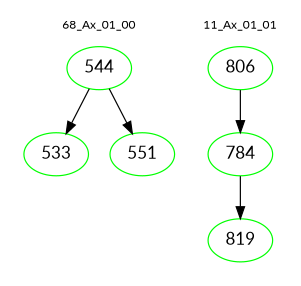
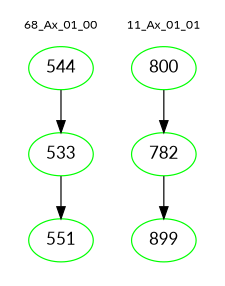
(240, 68) -> (164, 68)
(118, 106) -> (61, 191)
(240, 154) -> (164, 154)
(240, 240) -> (164, 240)
